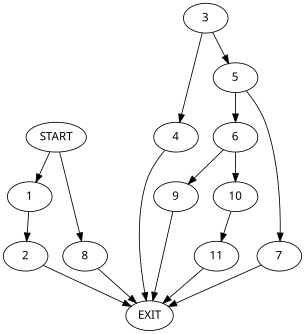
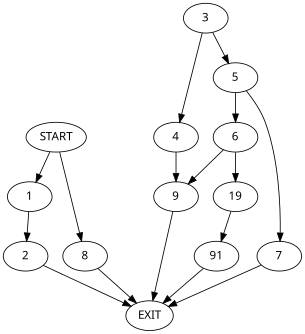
(236, 197) -> (236, 197)
(140, 219) -> (176, 163)
(217, 256) -> (217, 256)
